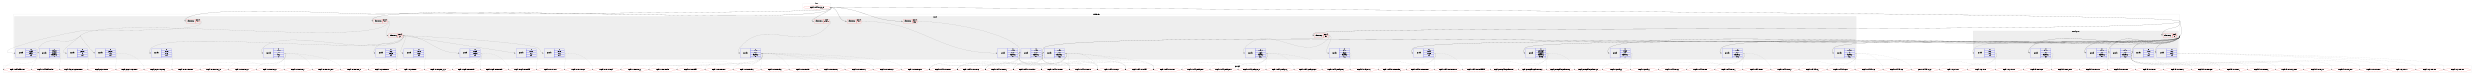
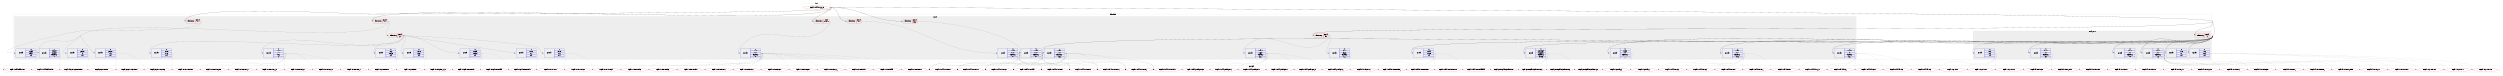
(1925, 70) -> (1812, 70)
none -> (2177, 70)
